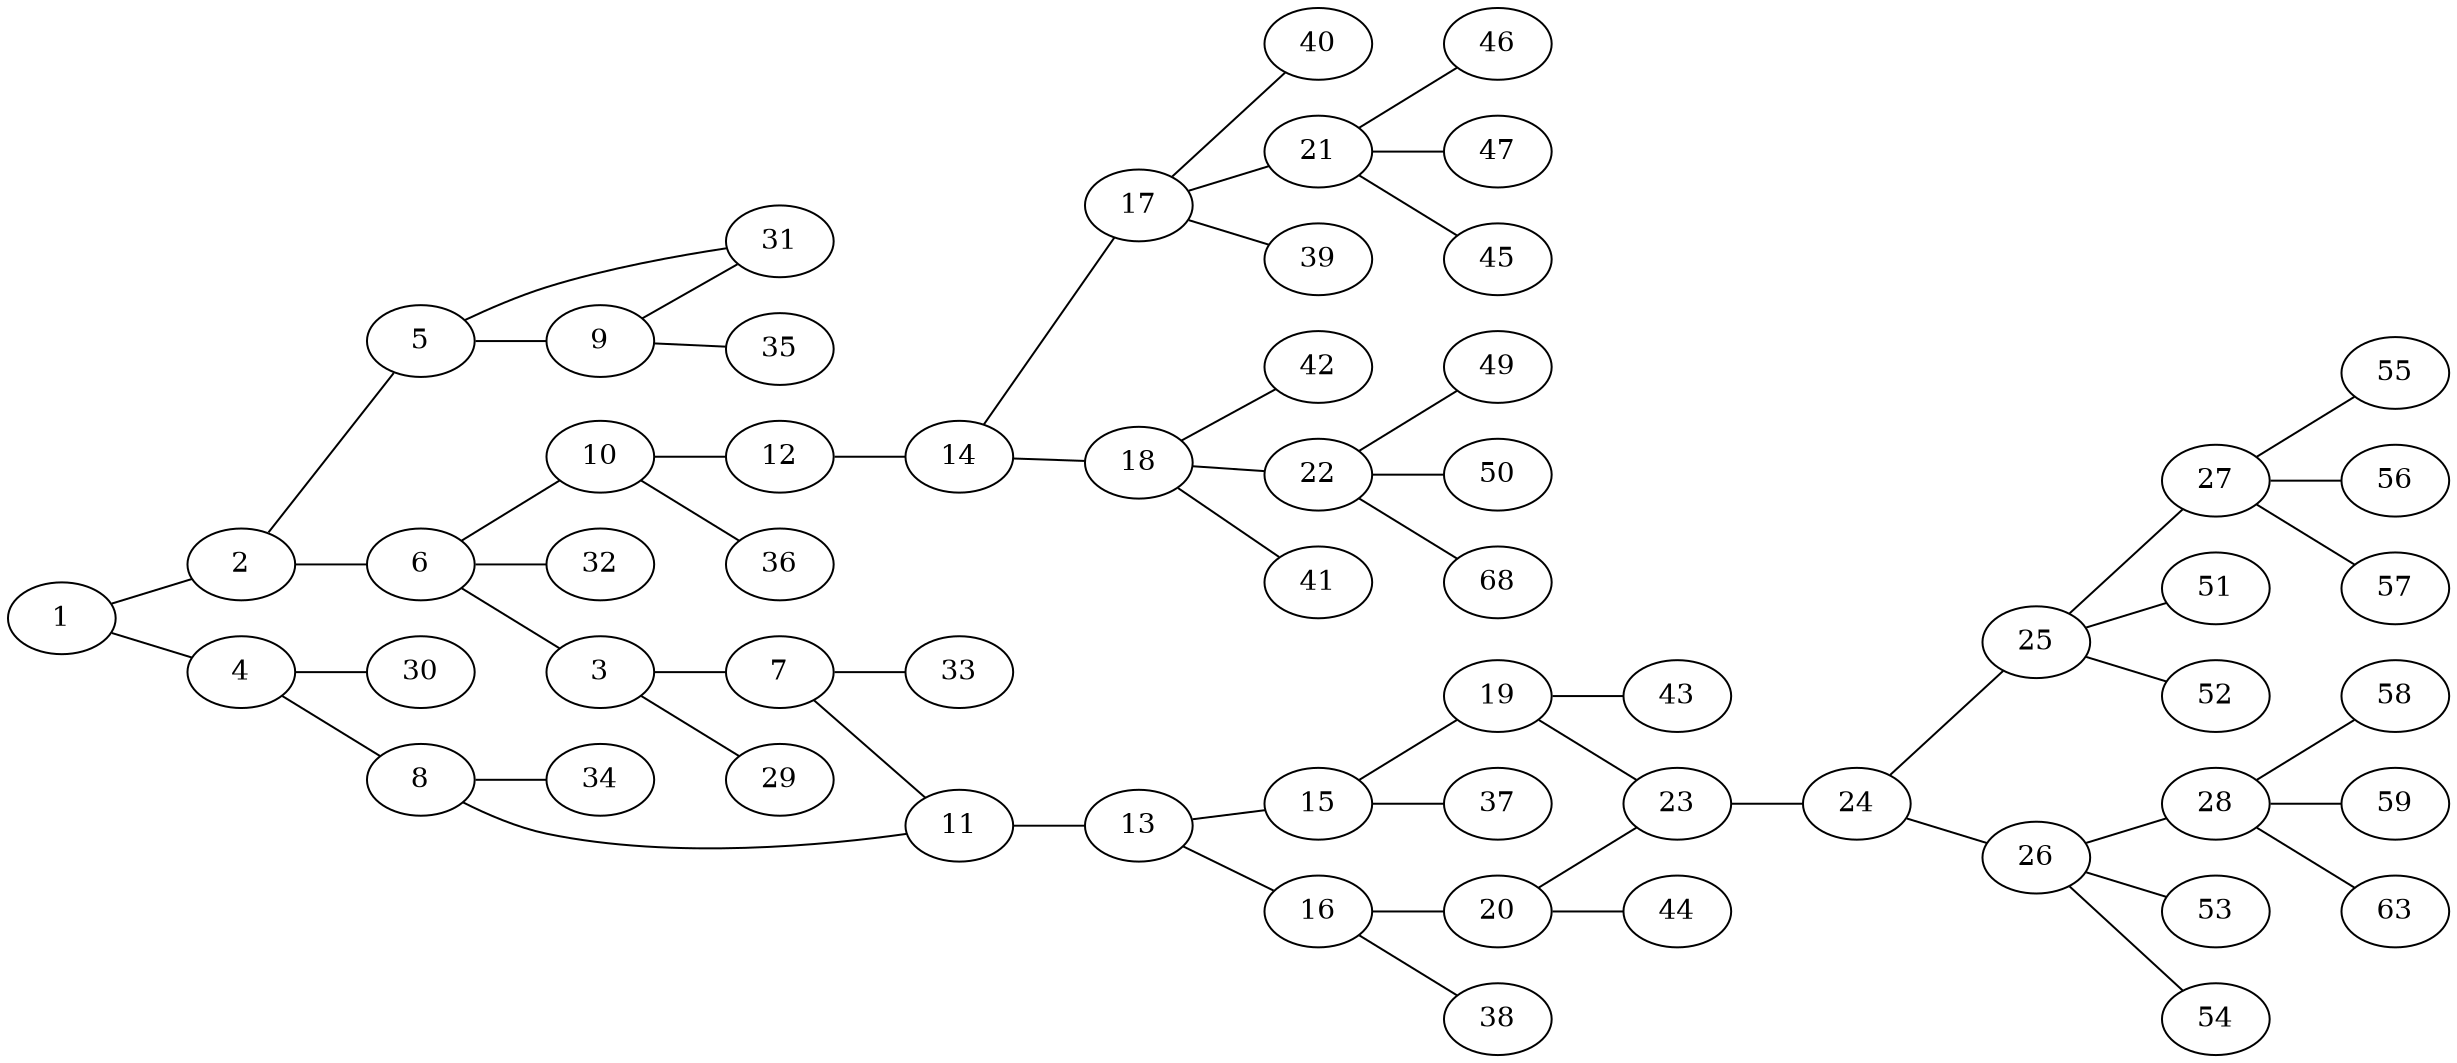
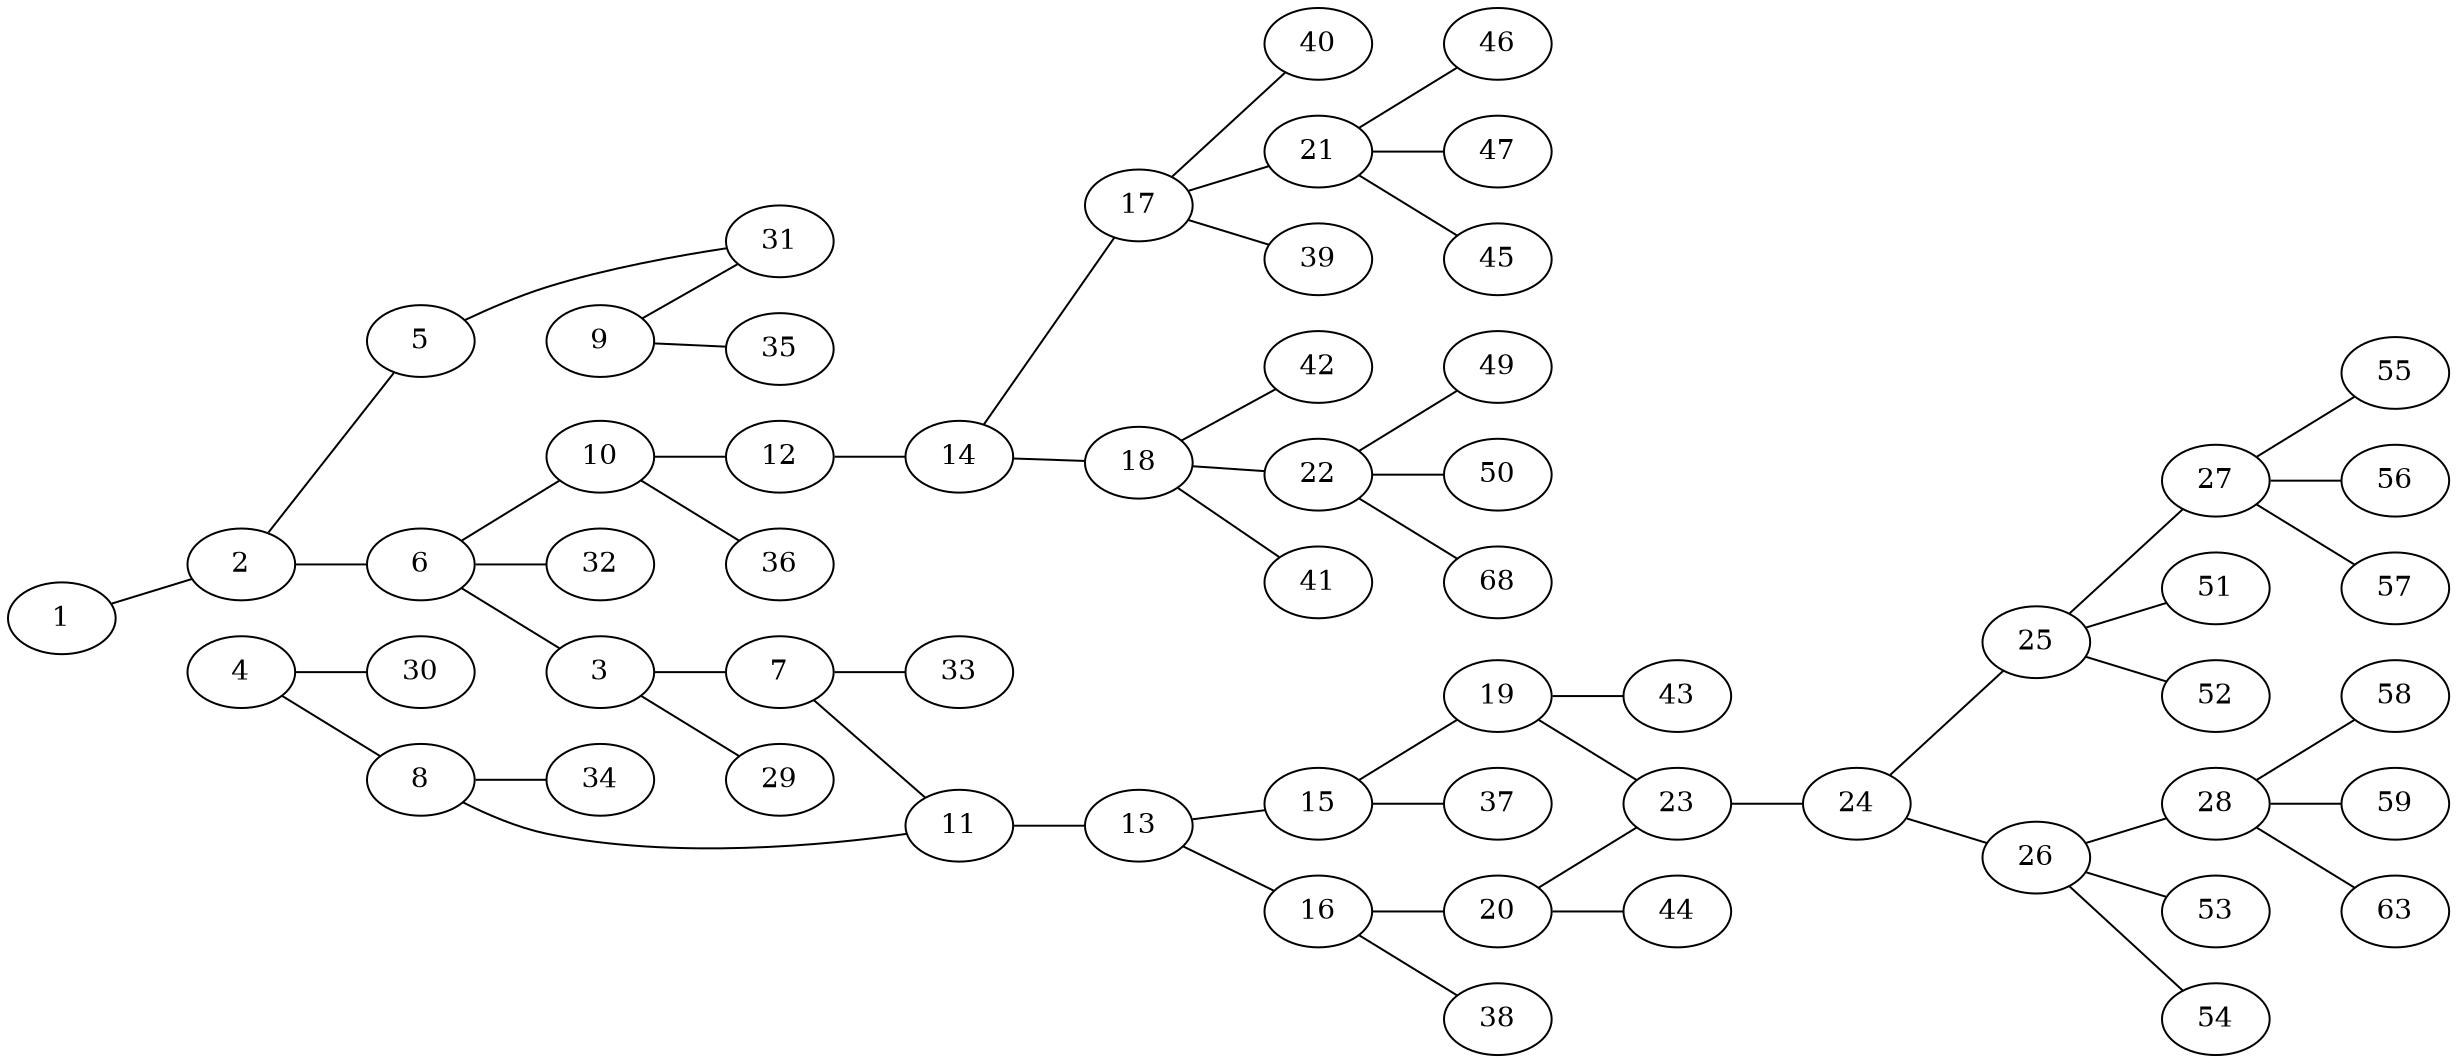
(511, 341) -> none
(152, 645) -> none
